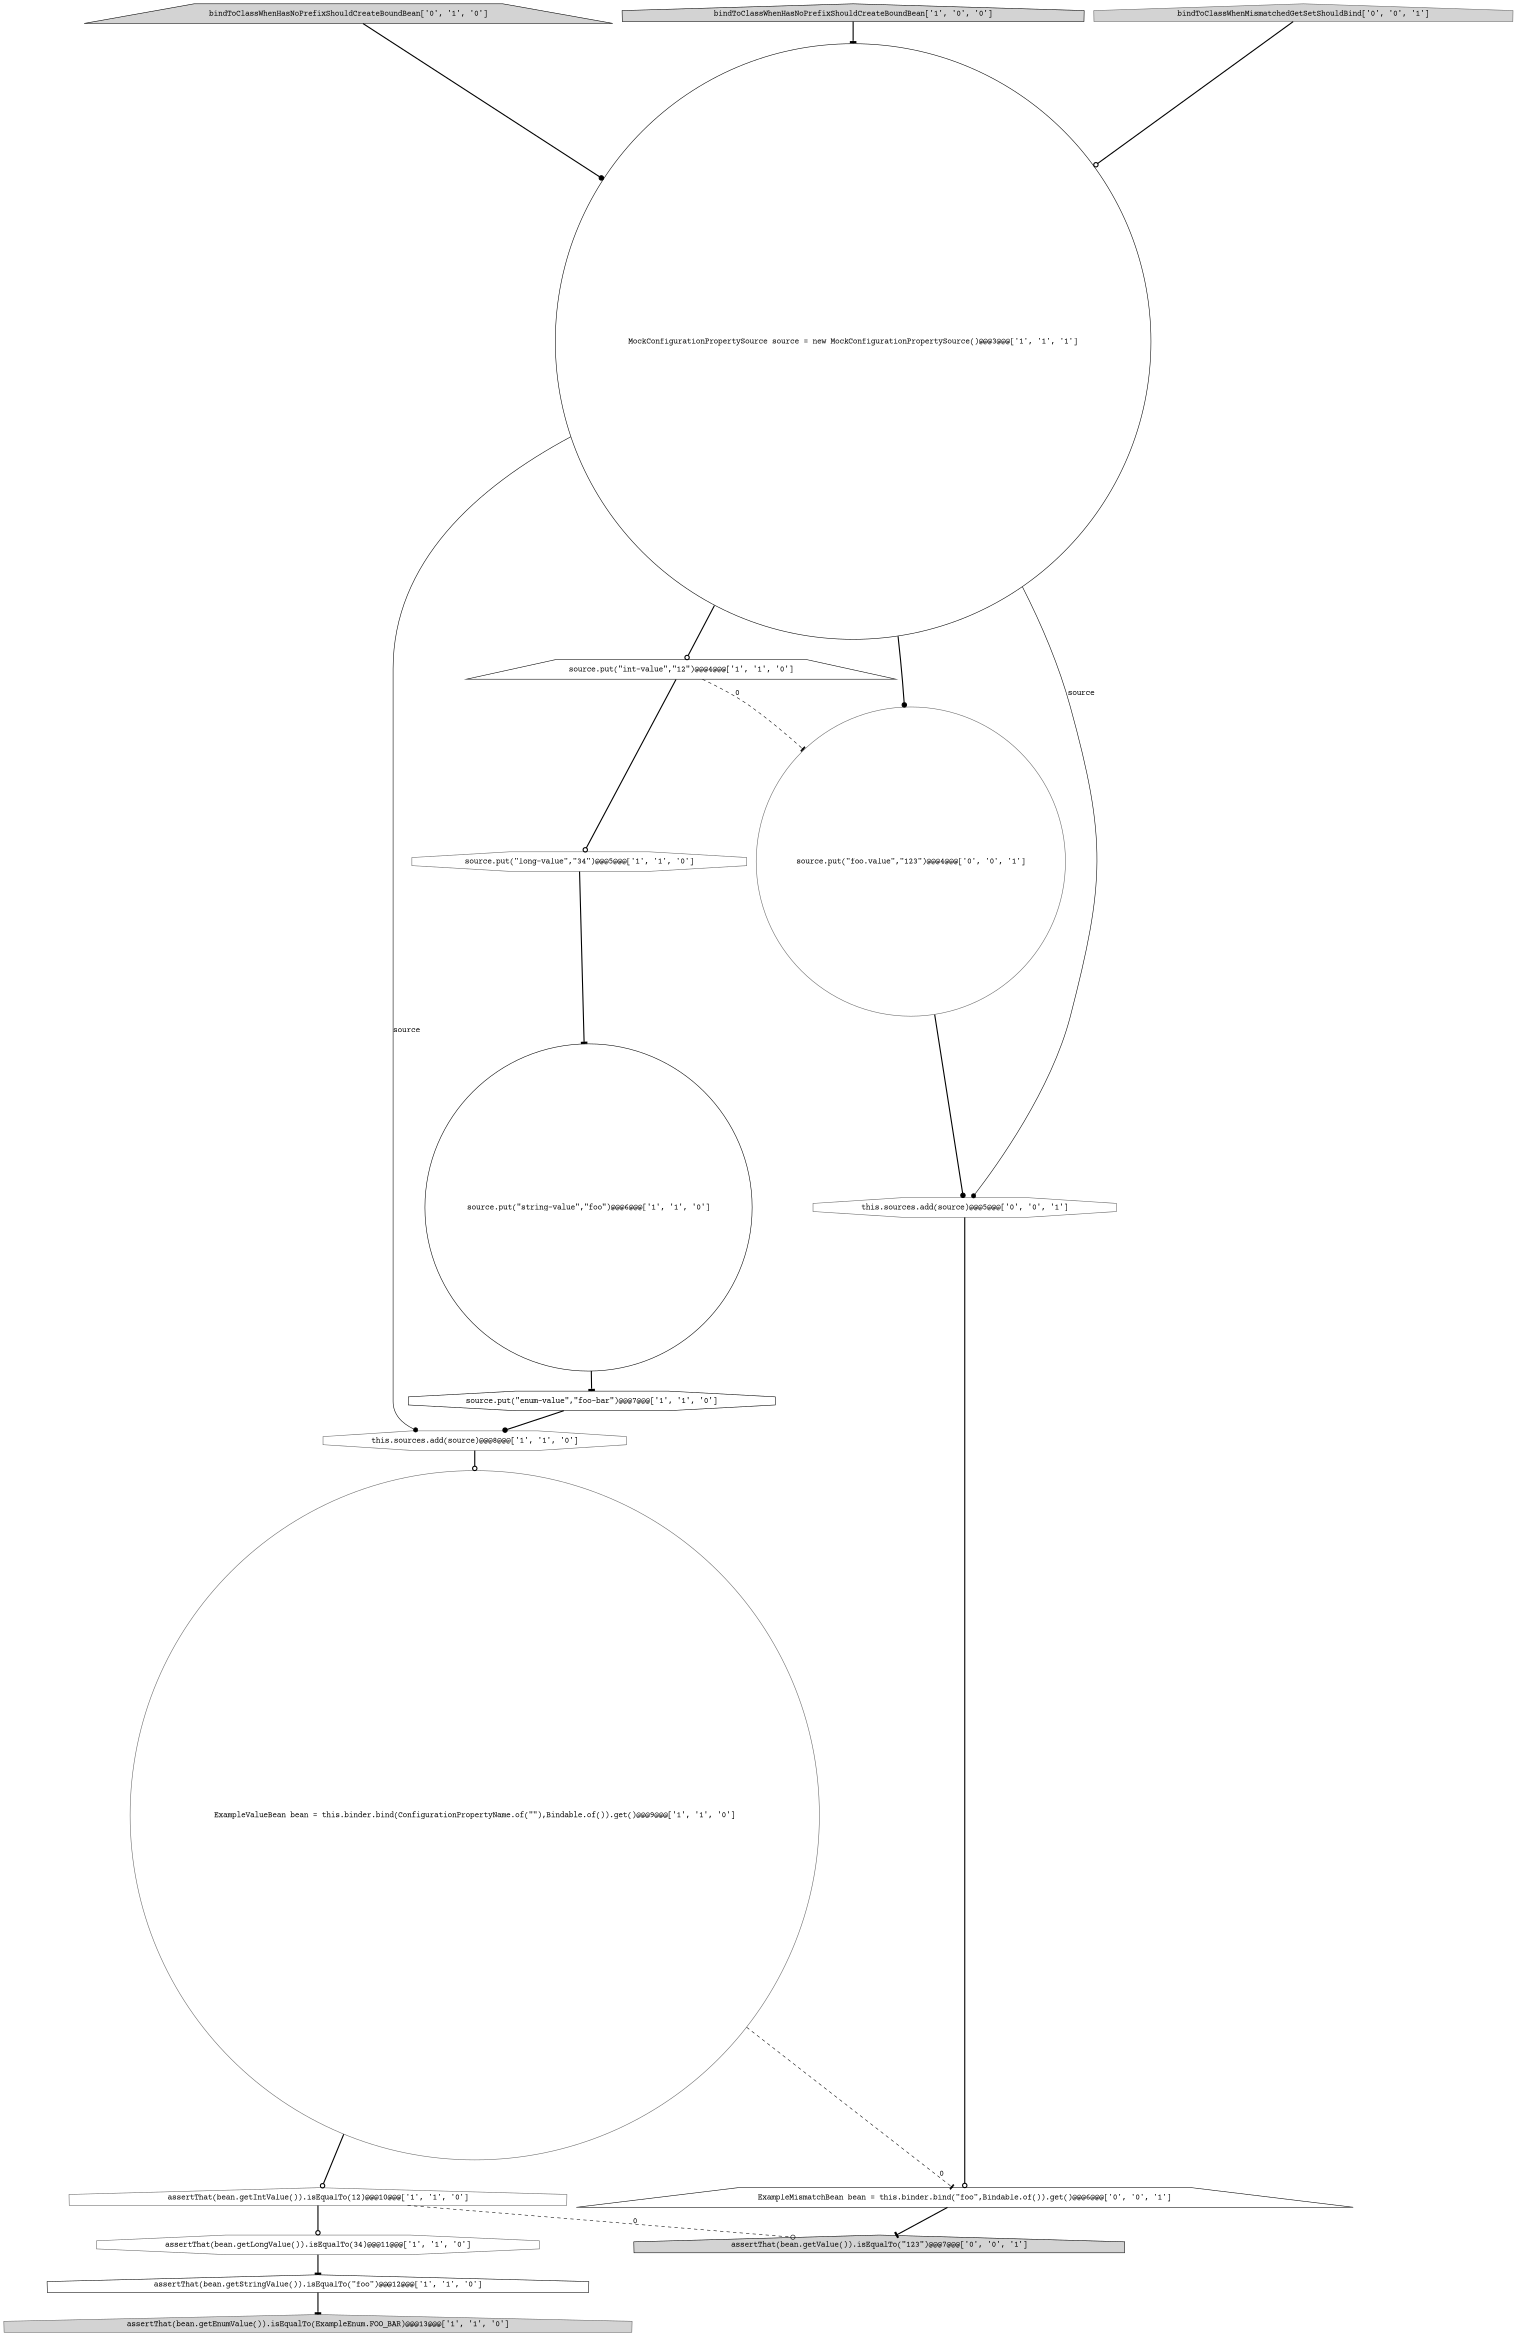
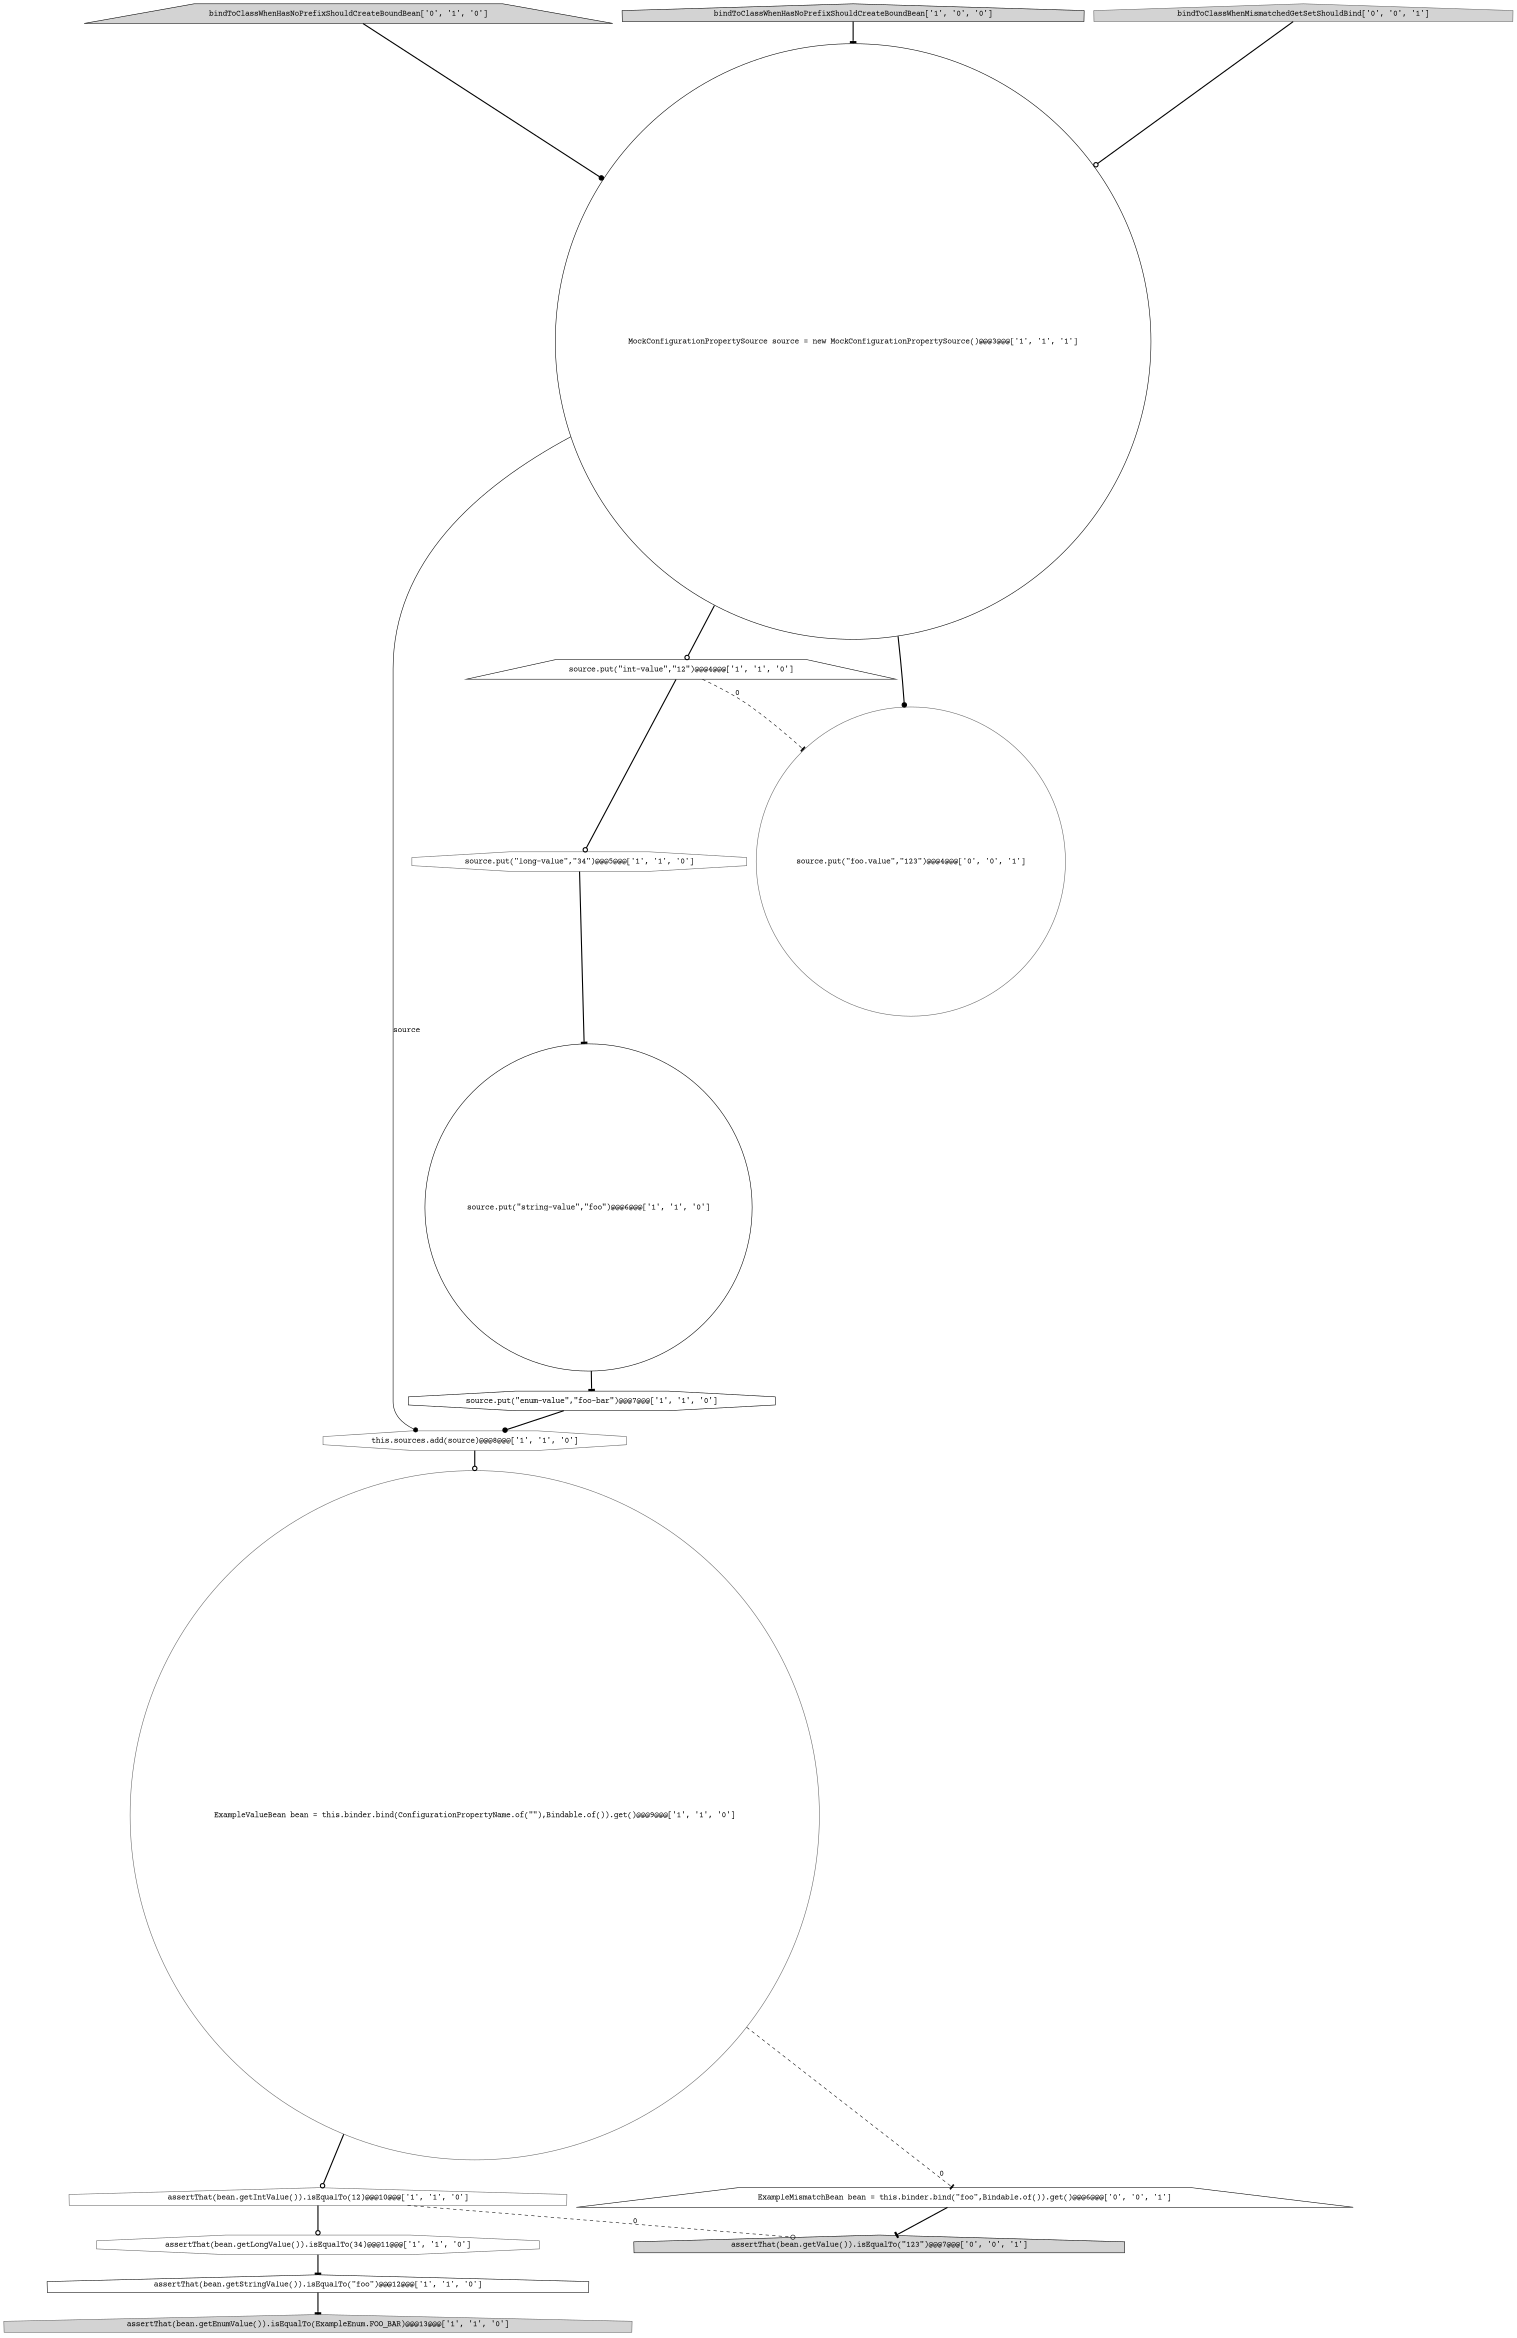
(965, 1207) -> none
